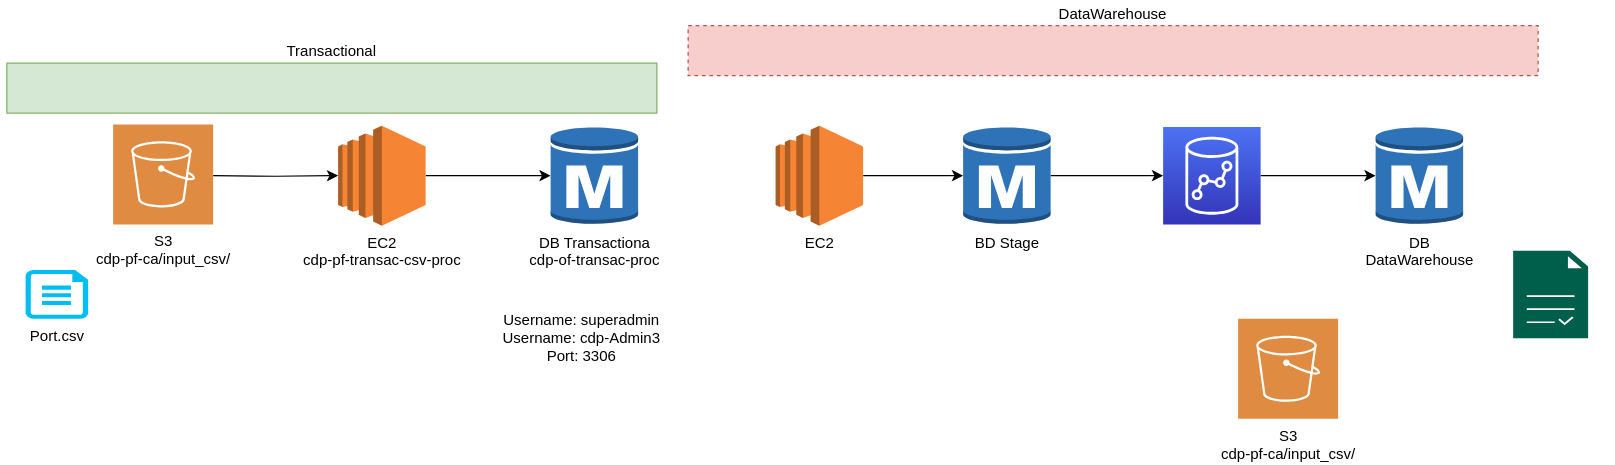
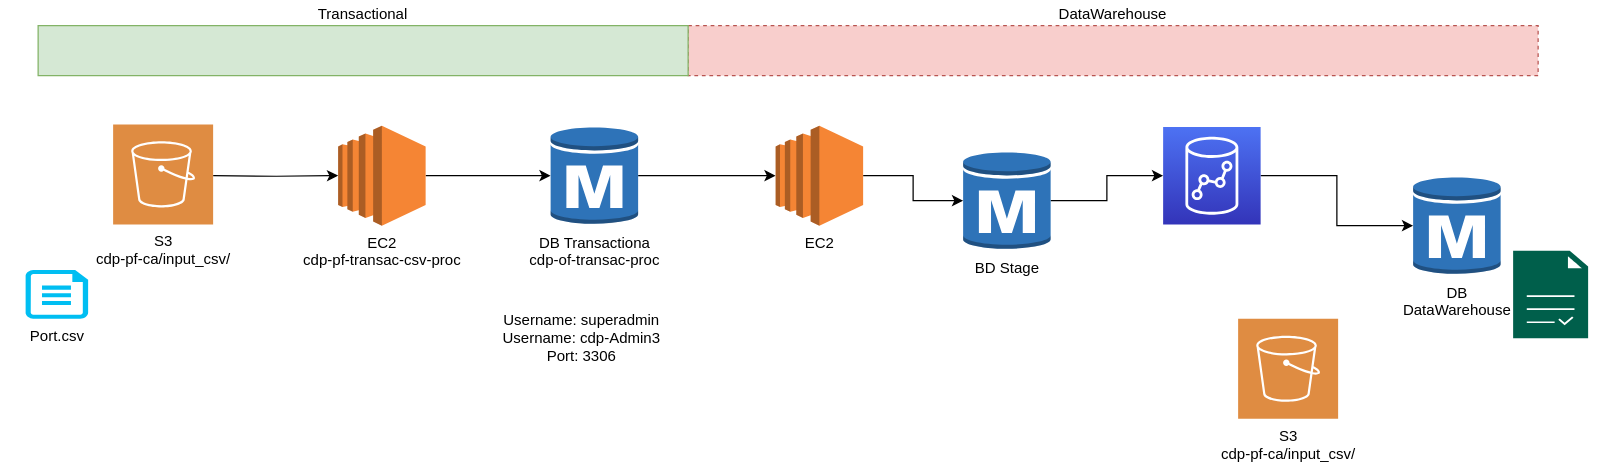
(332, 88) -> (363, 51)
none -> (702, 176)
(1007, 176) -> (1007, 201)
(1419, 176) -> (1457, 226)
